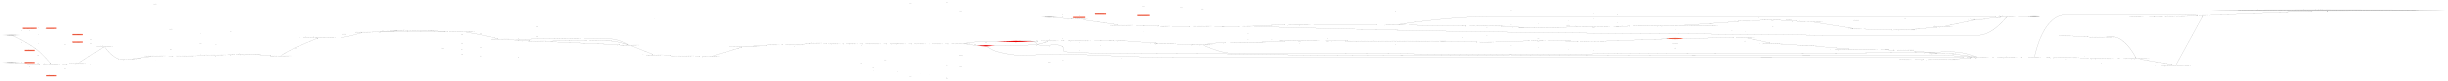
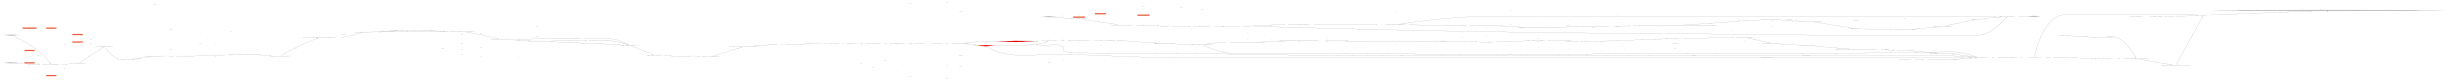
(1675, 39) -> (1675, 39)
